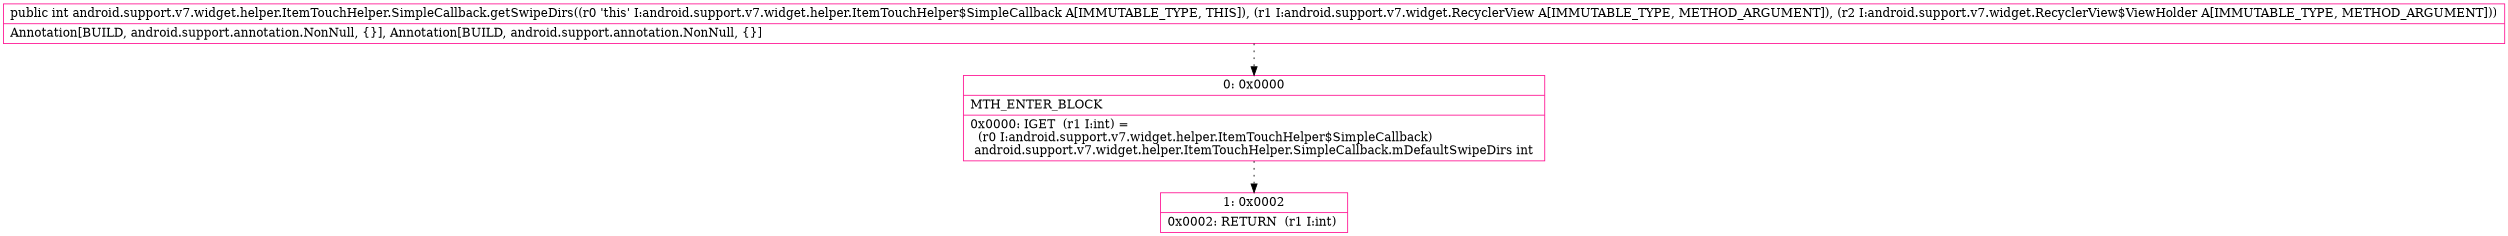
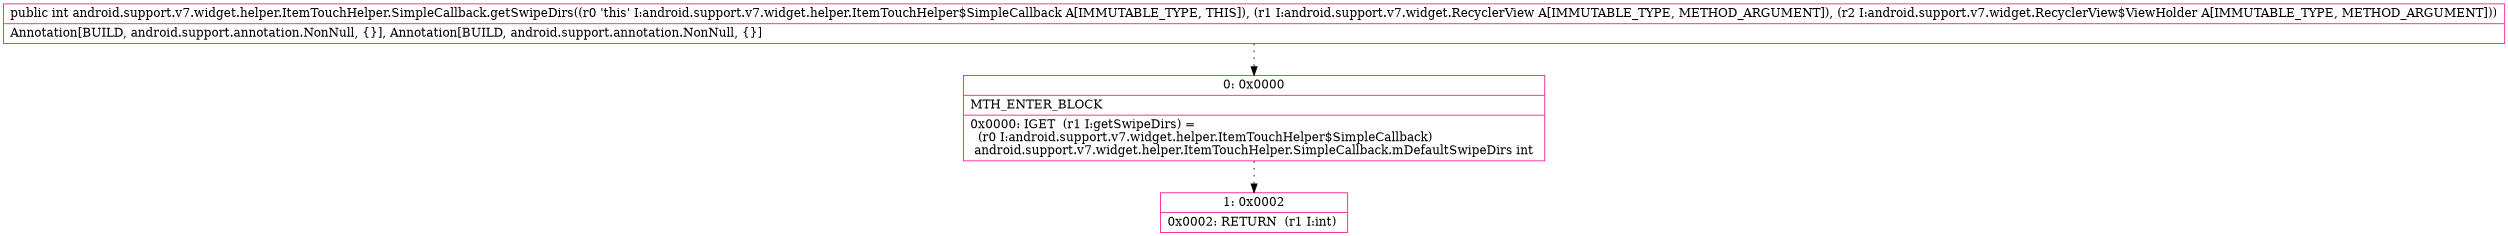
(1052, 125) -> (1085, 125)
